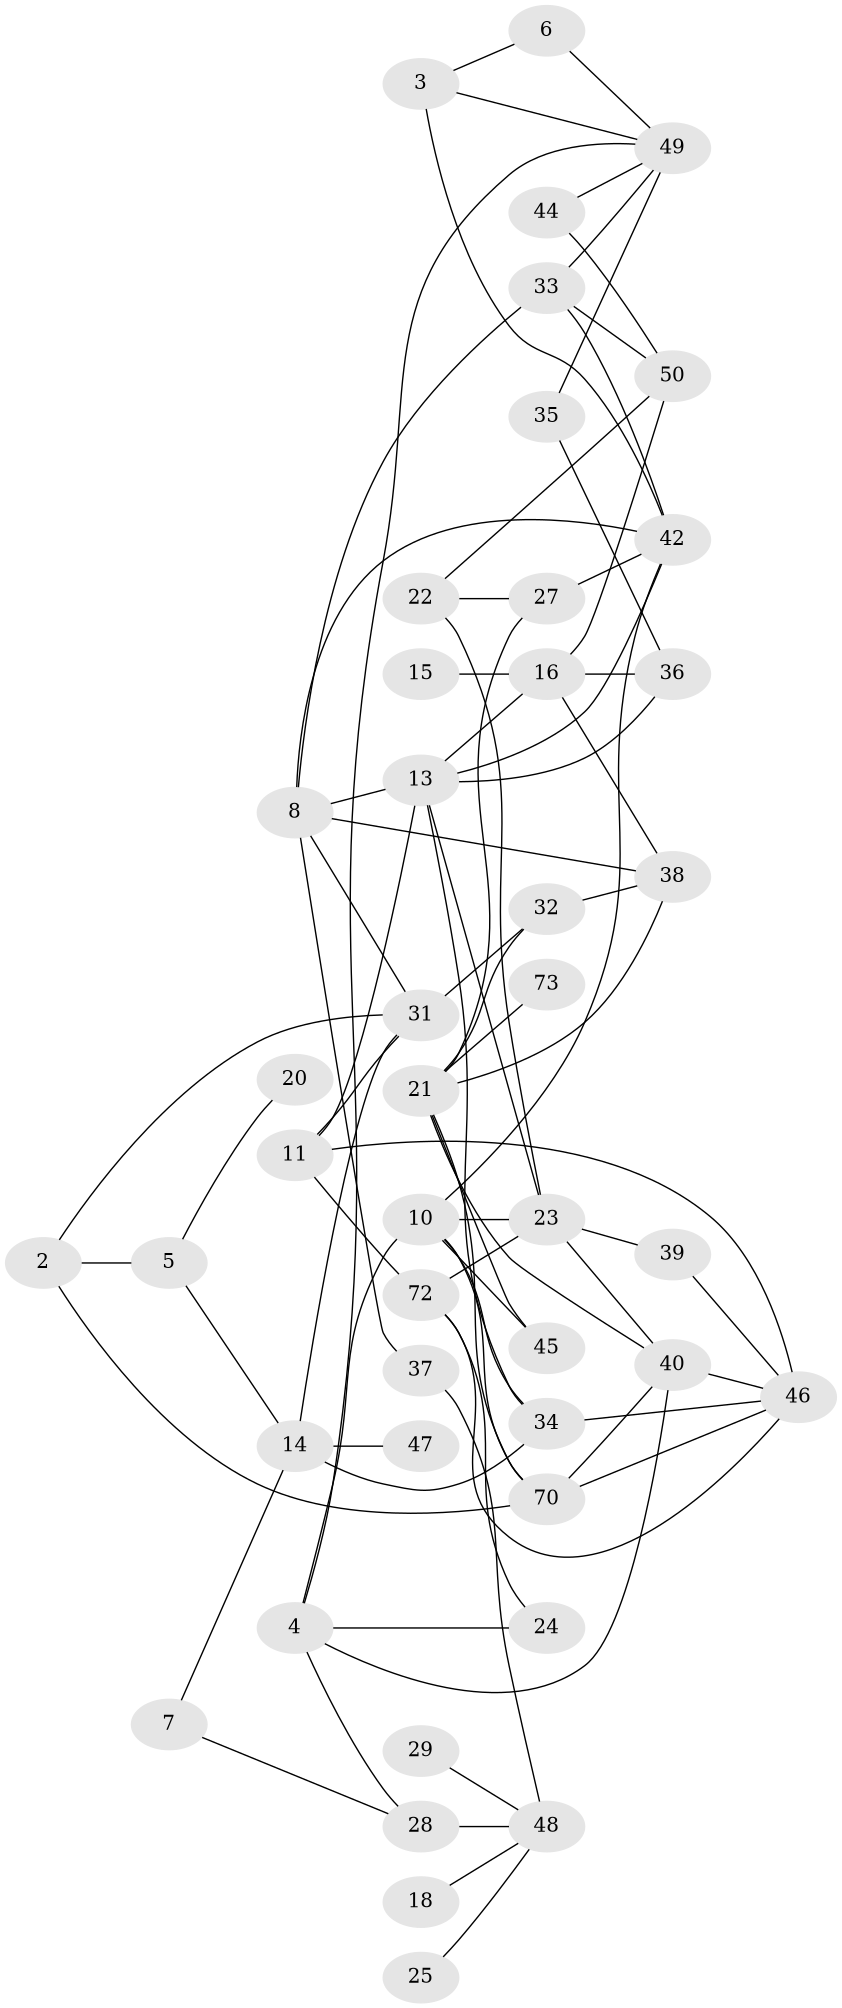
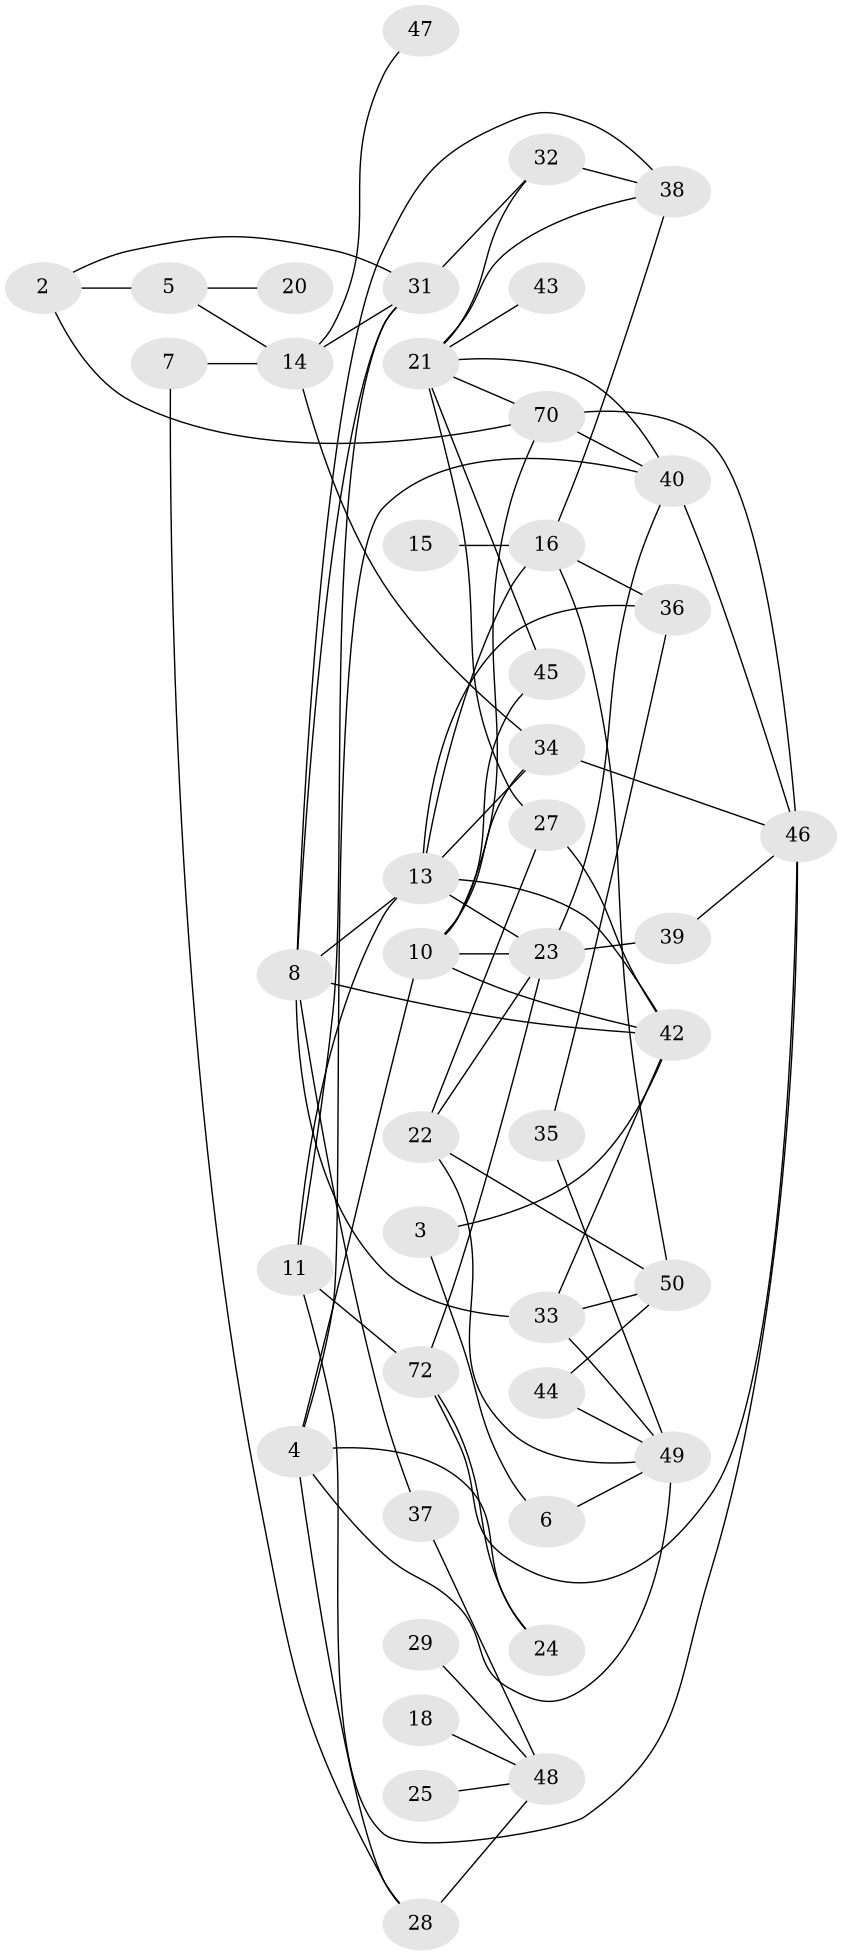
(547, 116) -> (470, 1332)
(547, 985) -> (547, 288)
